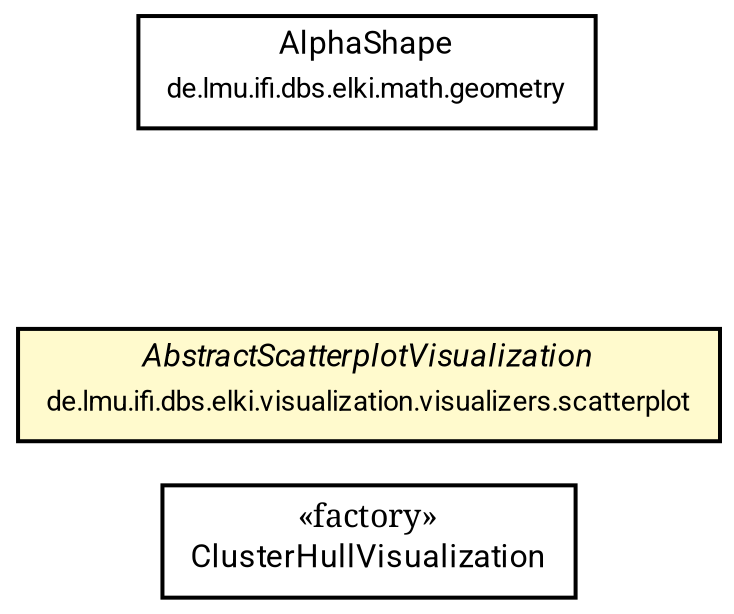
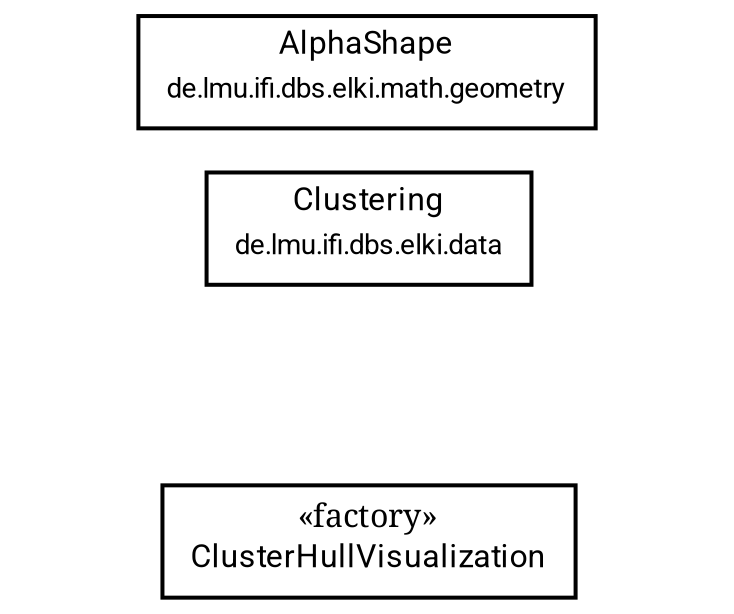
none -> (367, 229)
(367, 385) -> none
